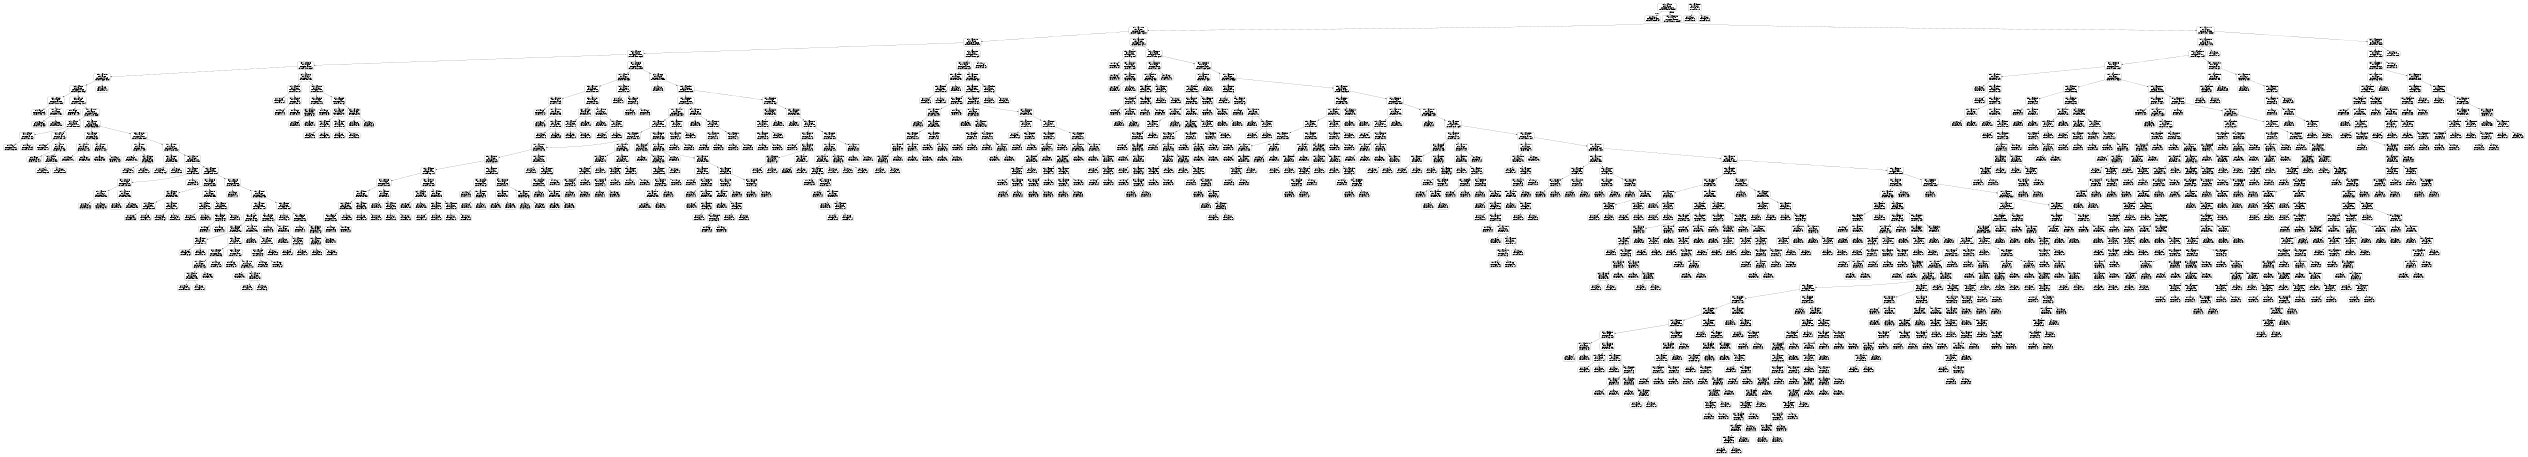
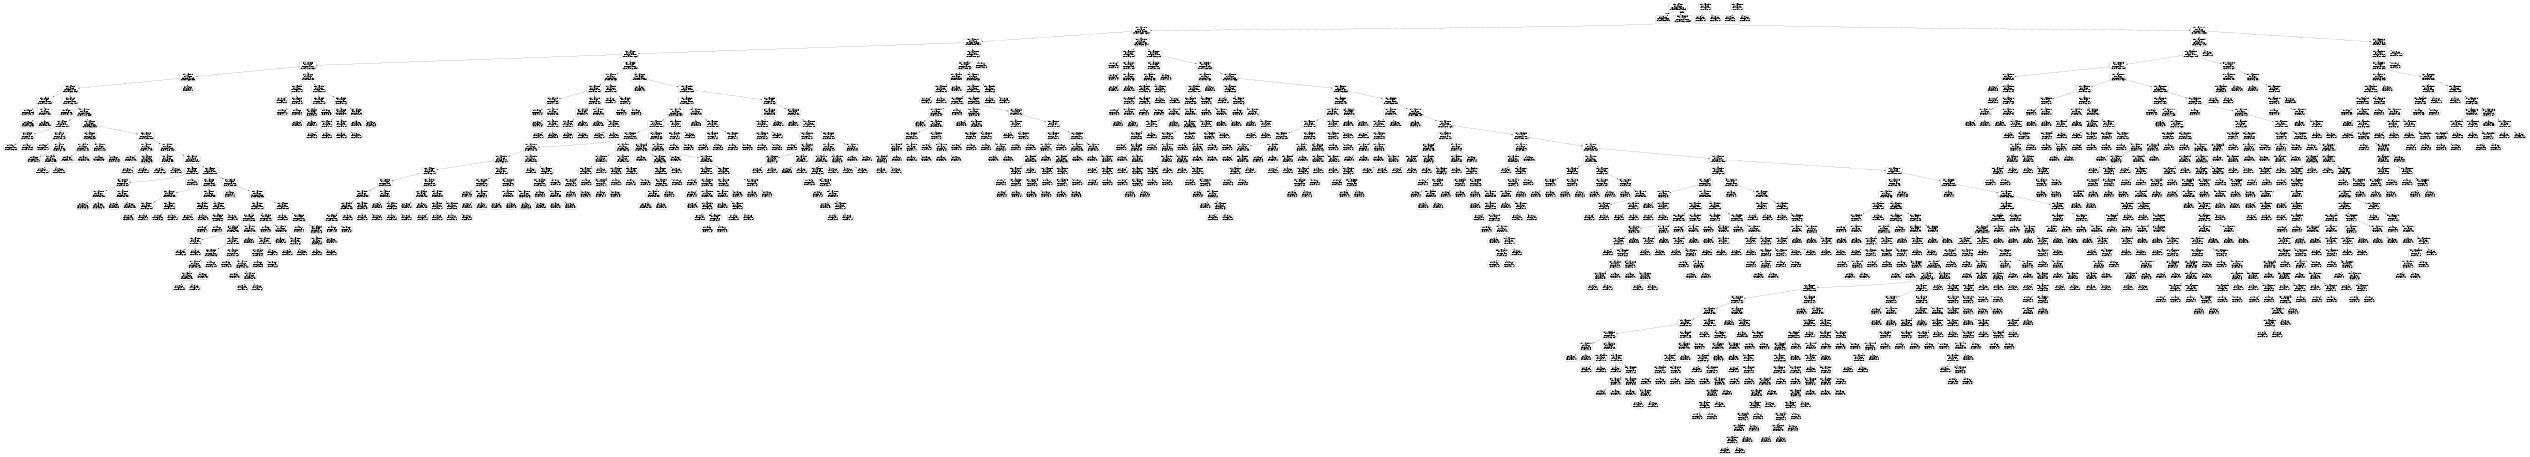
(1989, 329) -> (1990, 329)
